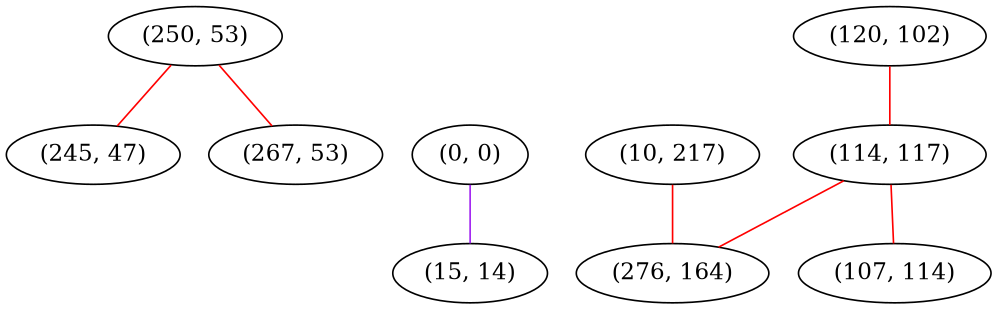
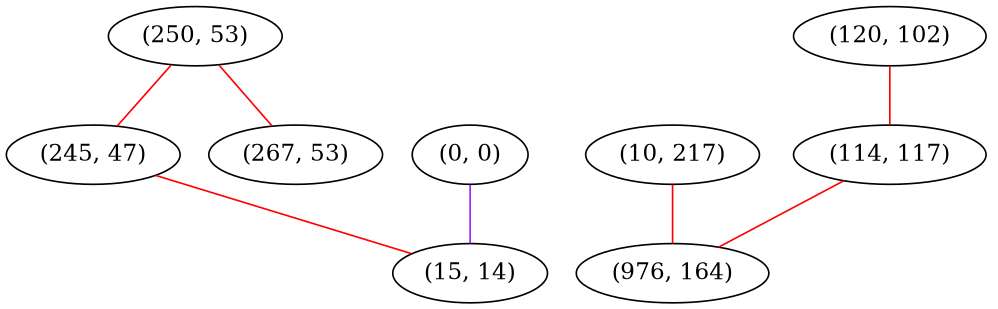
none -> (283, 215)
(673, 273) -> (673, 273)
(895, 273) -> none
